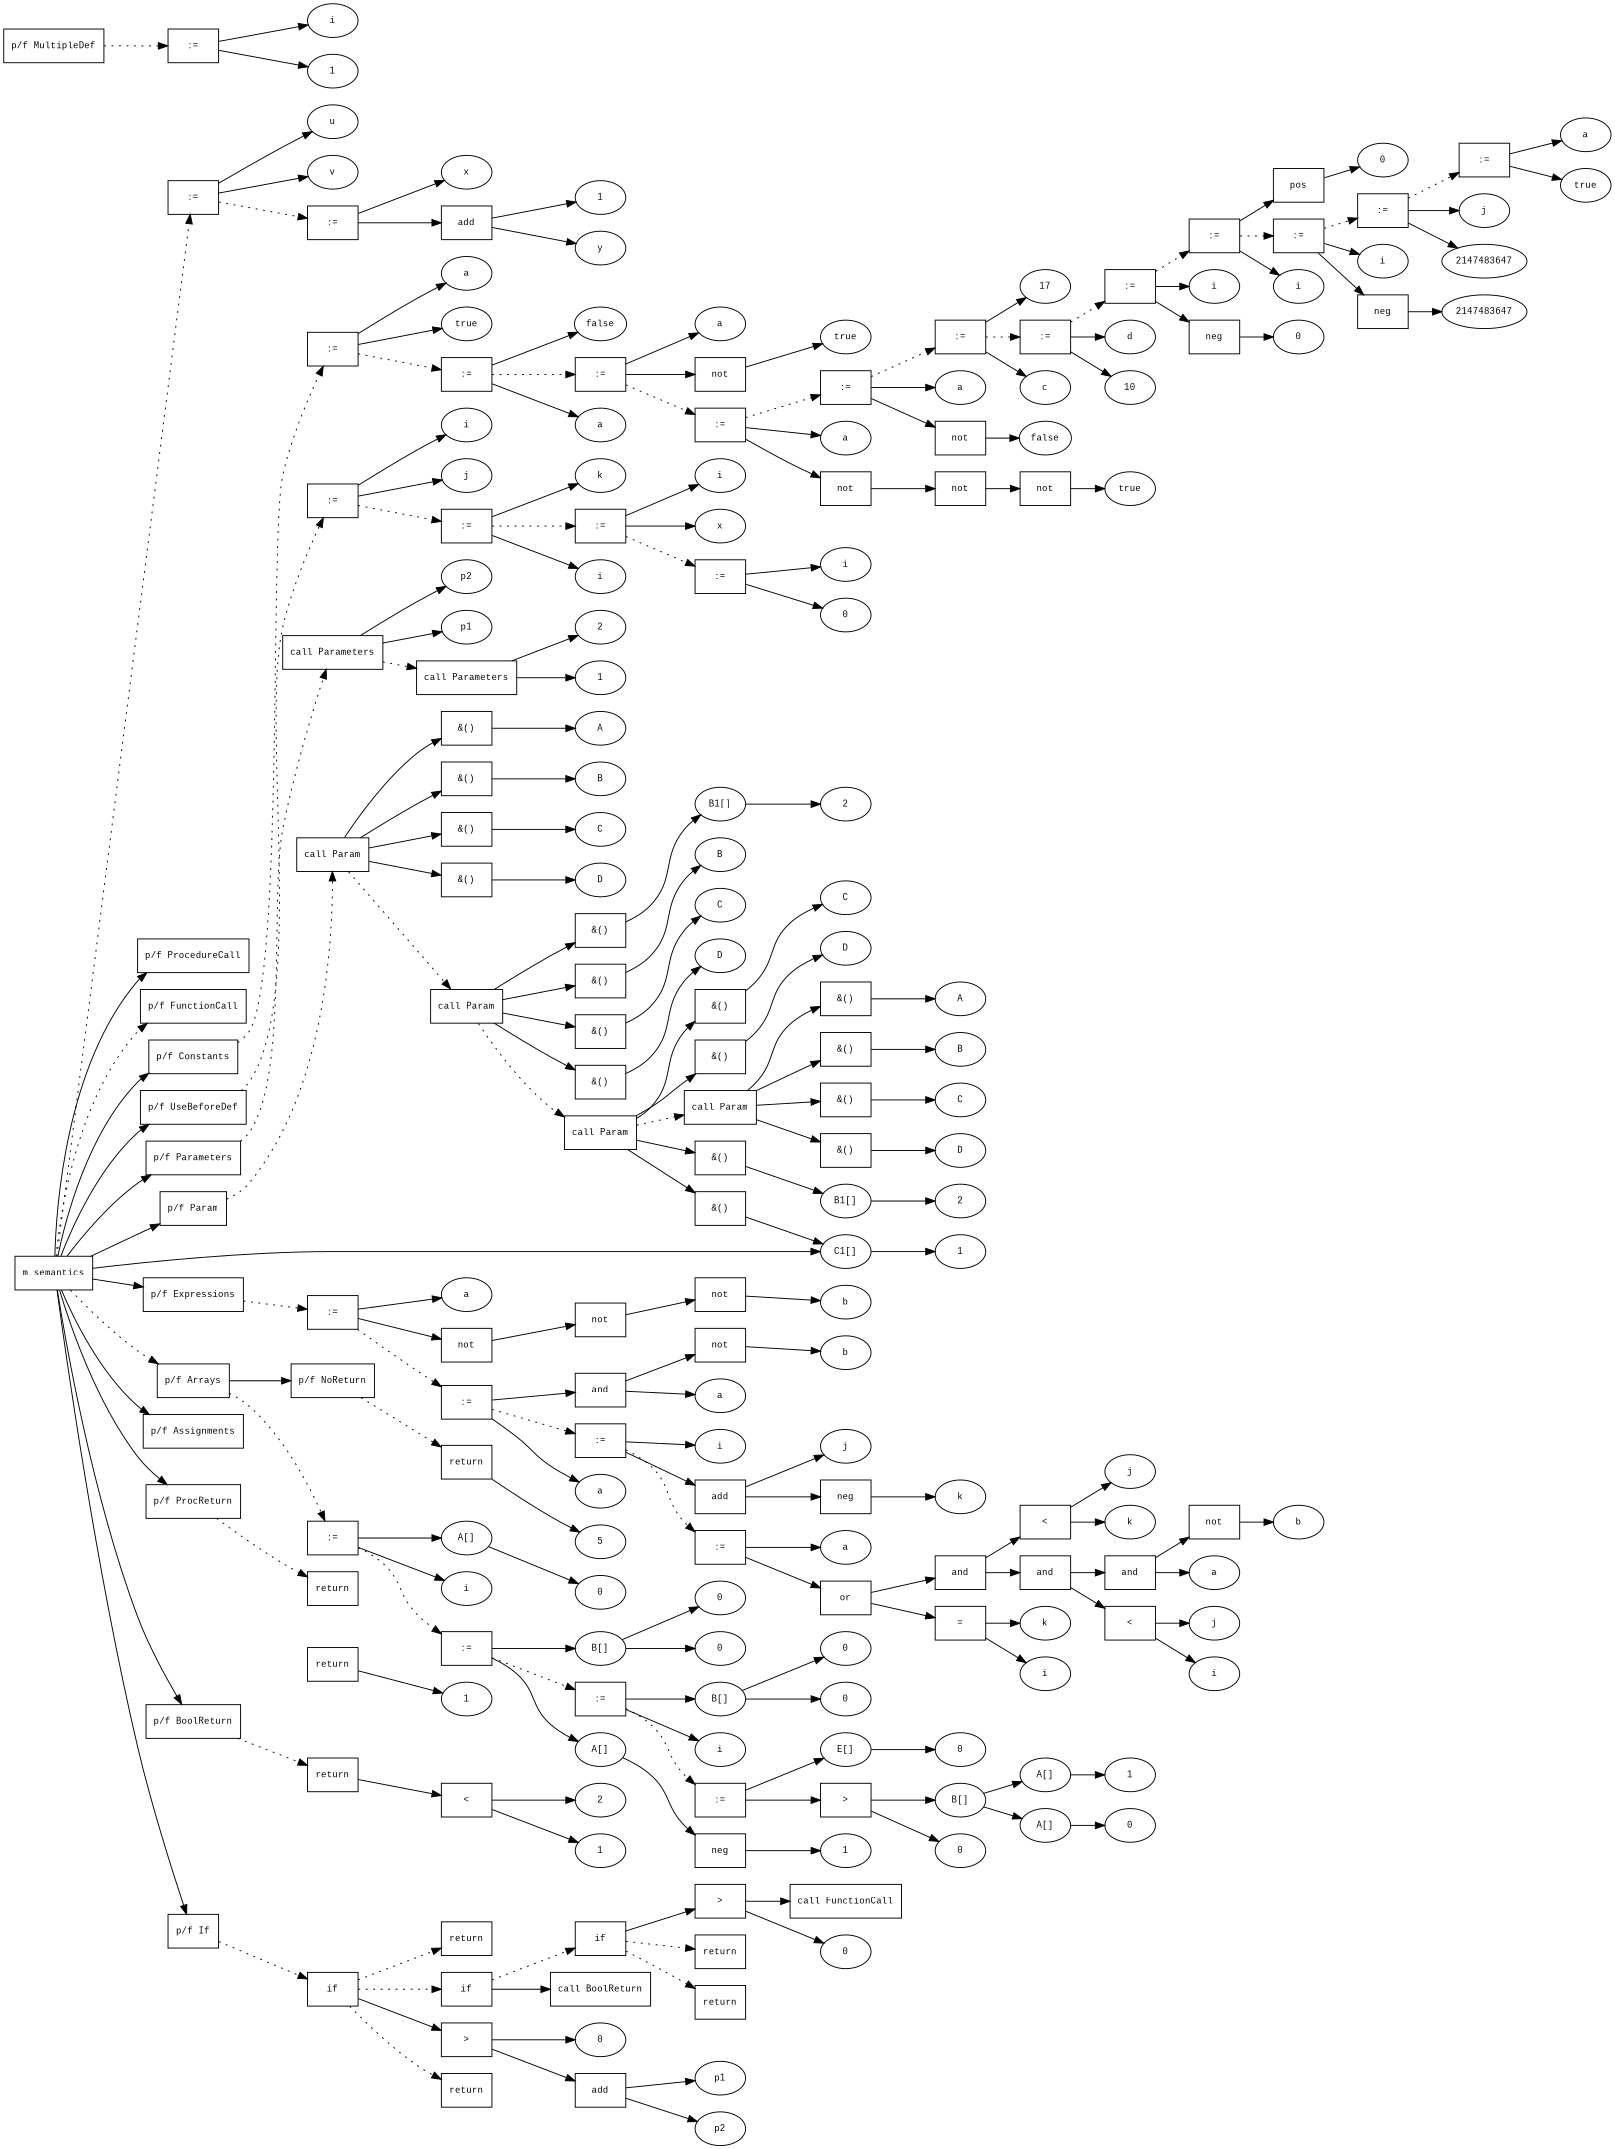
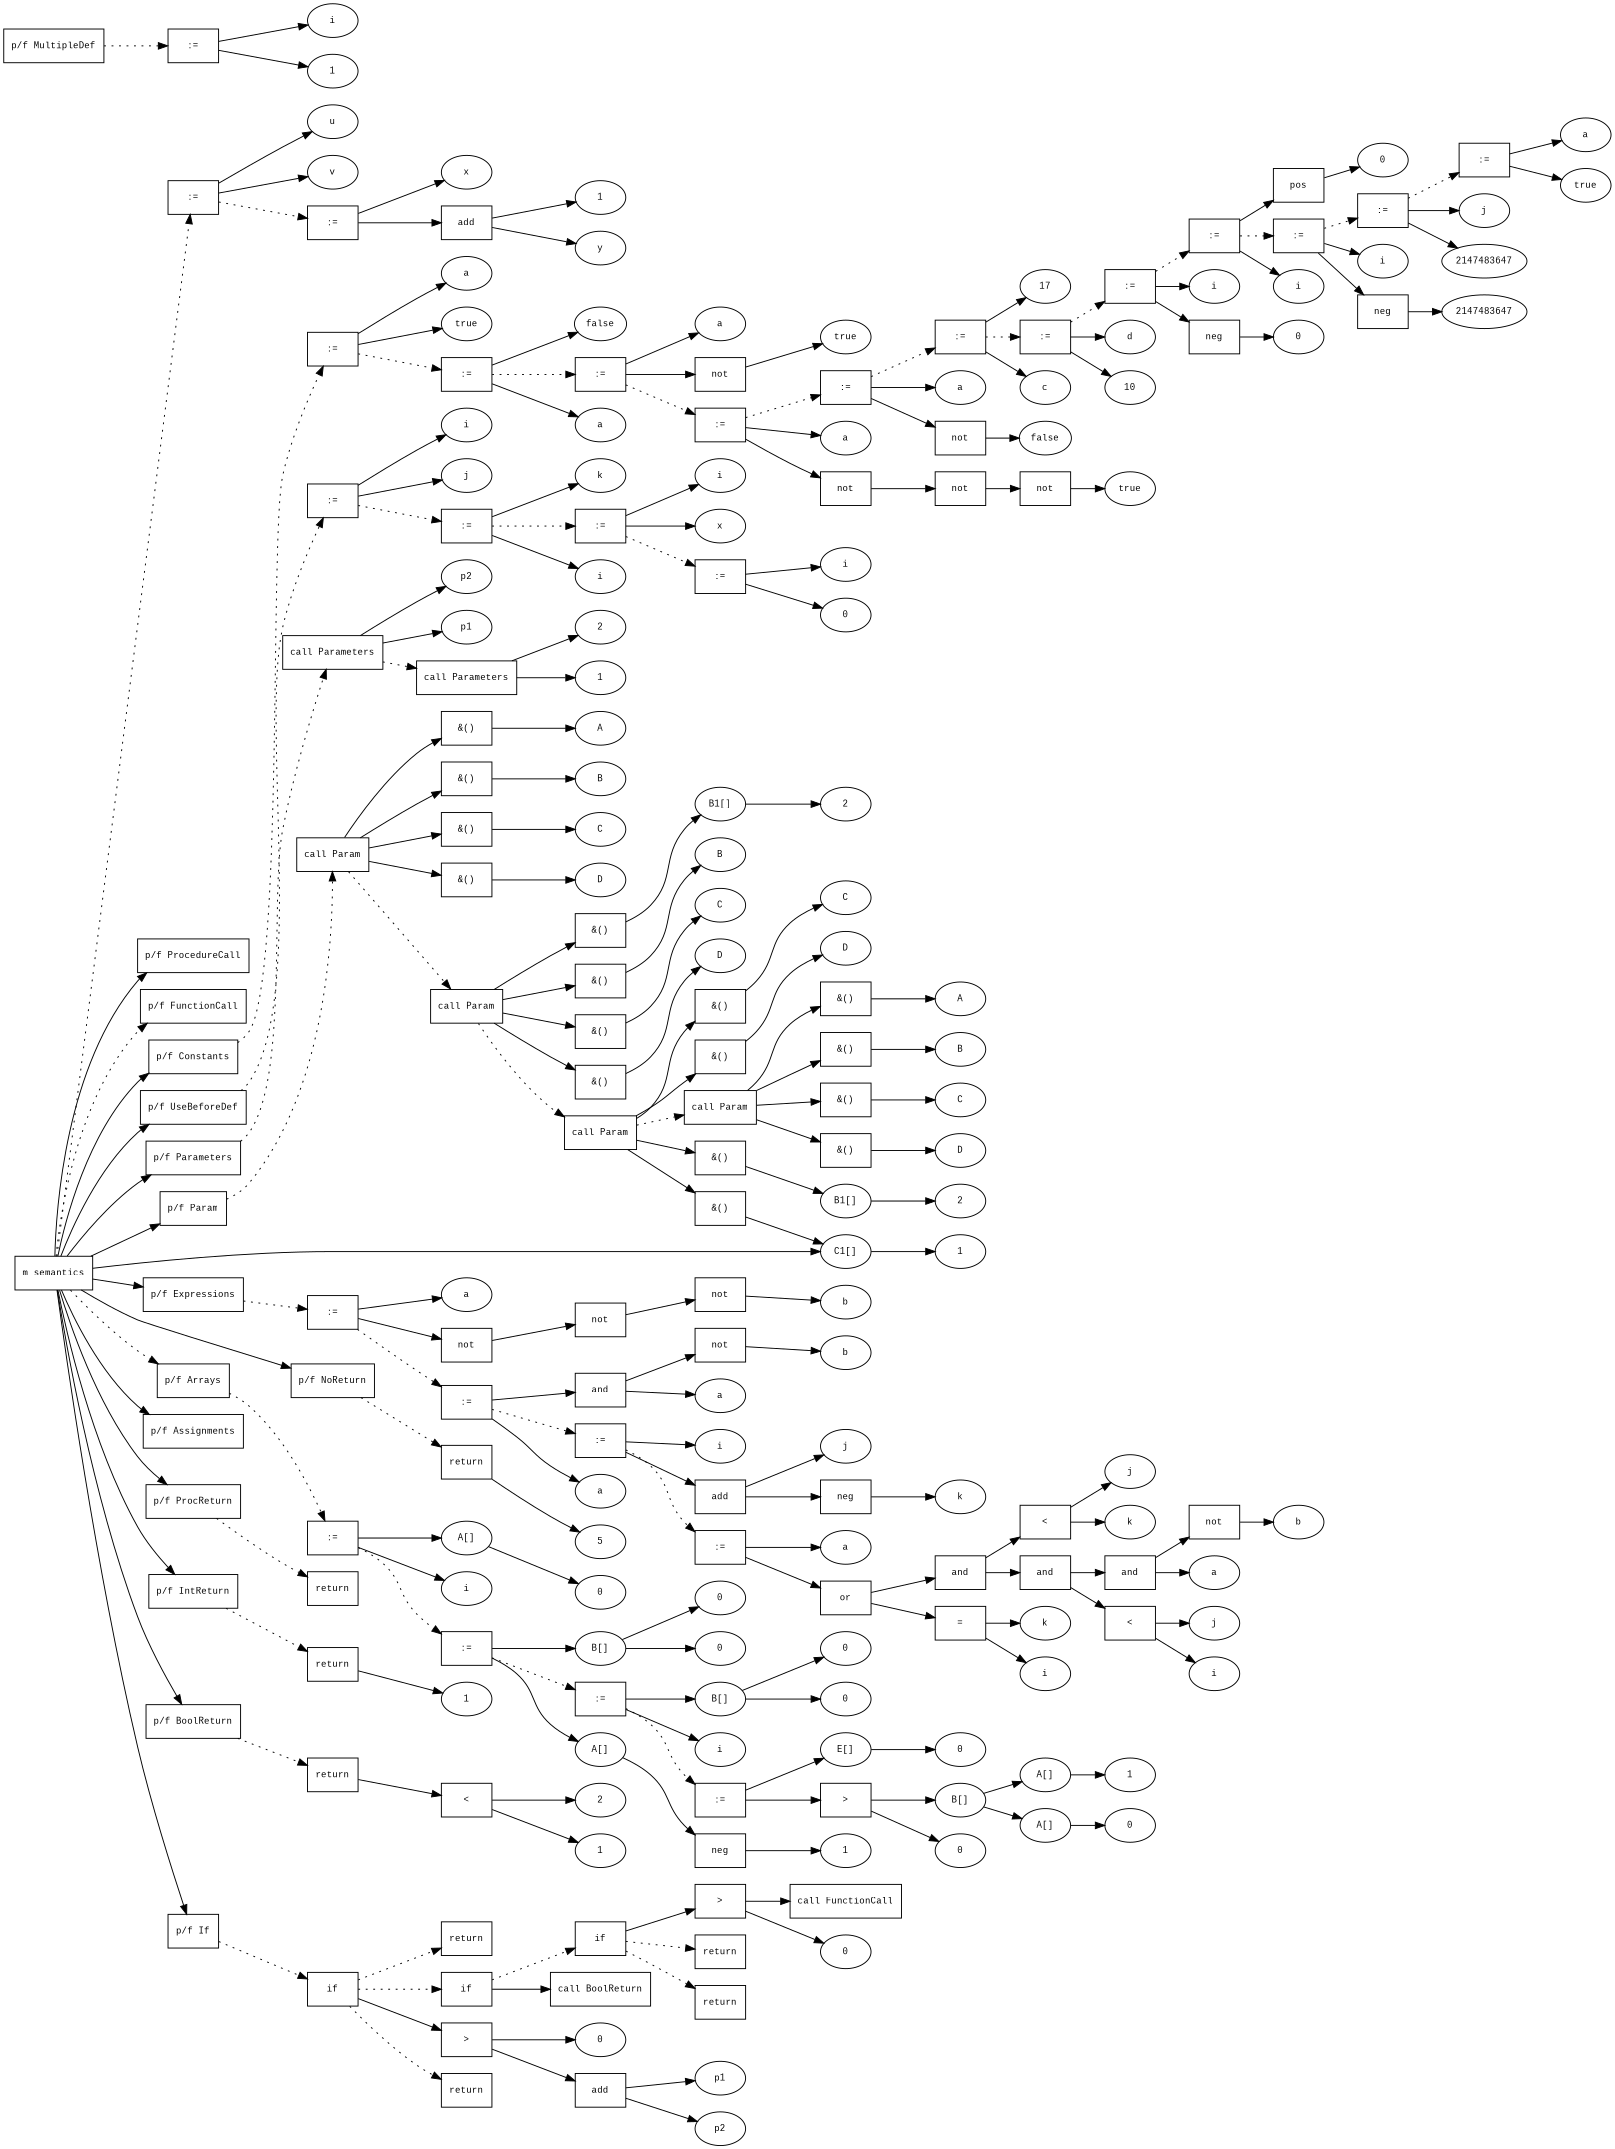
(256, 1381) -> (179, 1333)
none -> (193, 1591)
